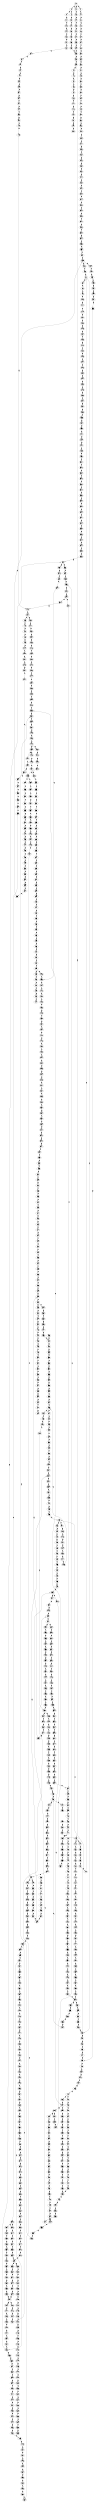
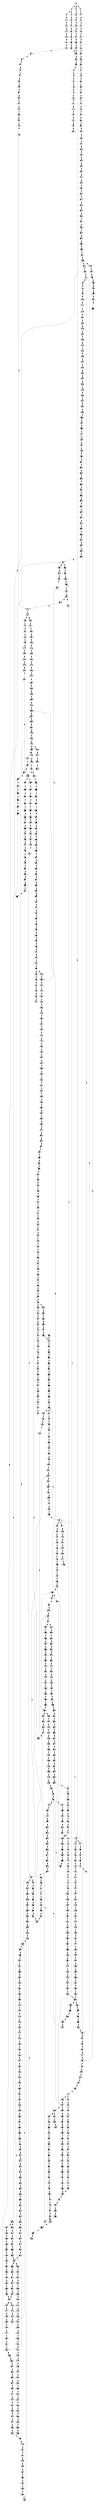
none -> (62, 1816)
